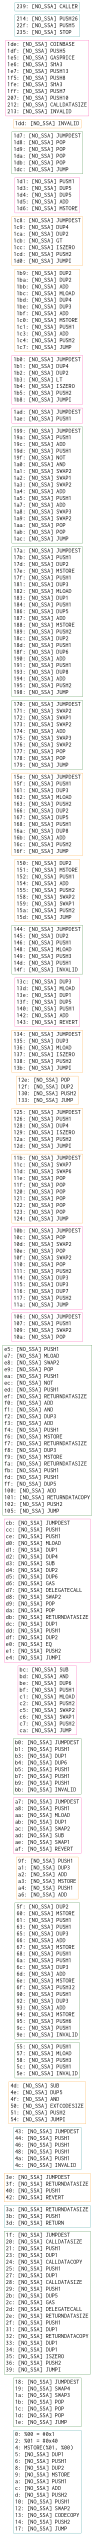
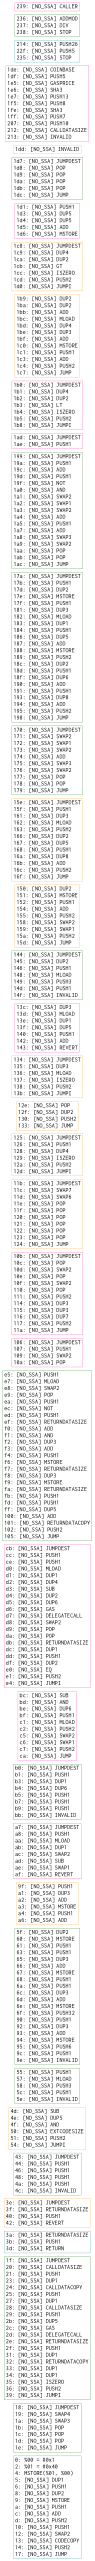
(47, 7) -> (47, 7)
none -> (47, 26)
